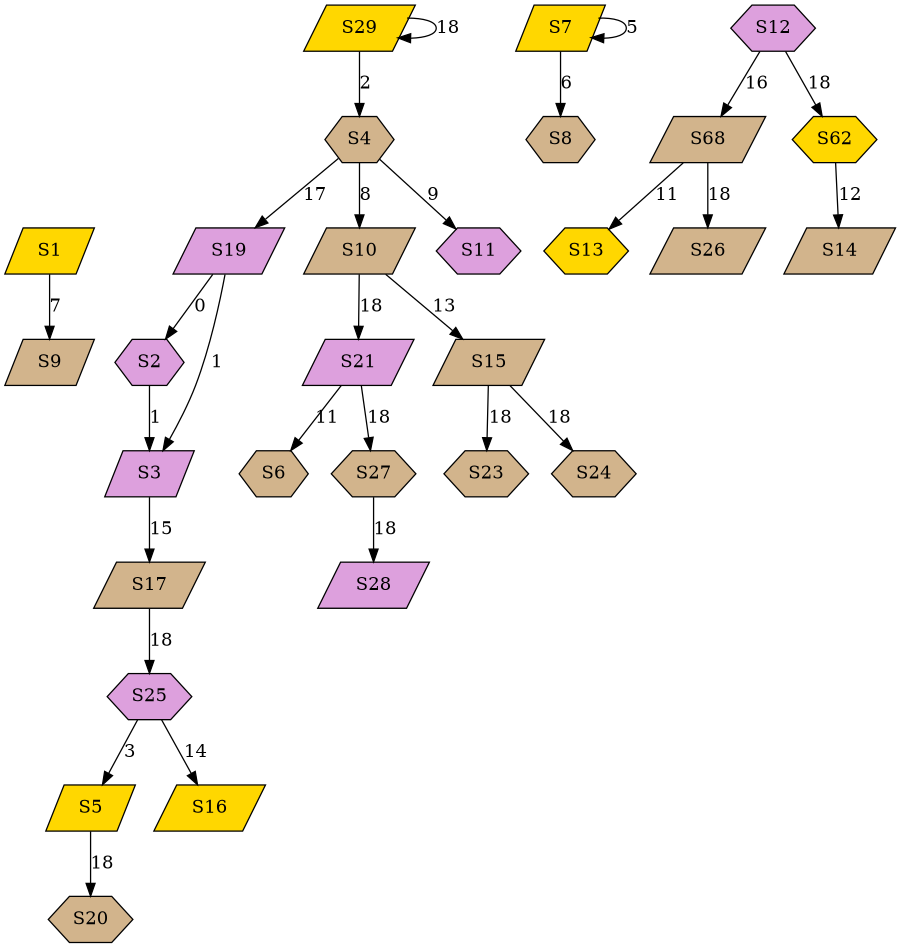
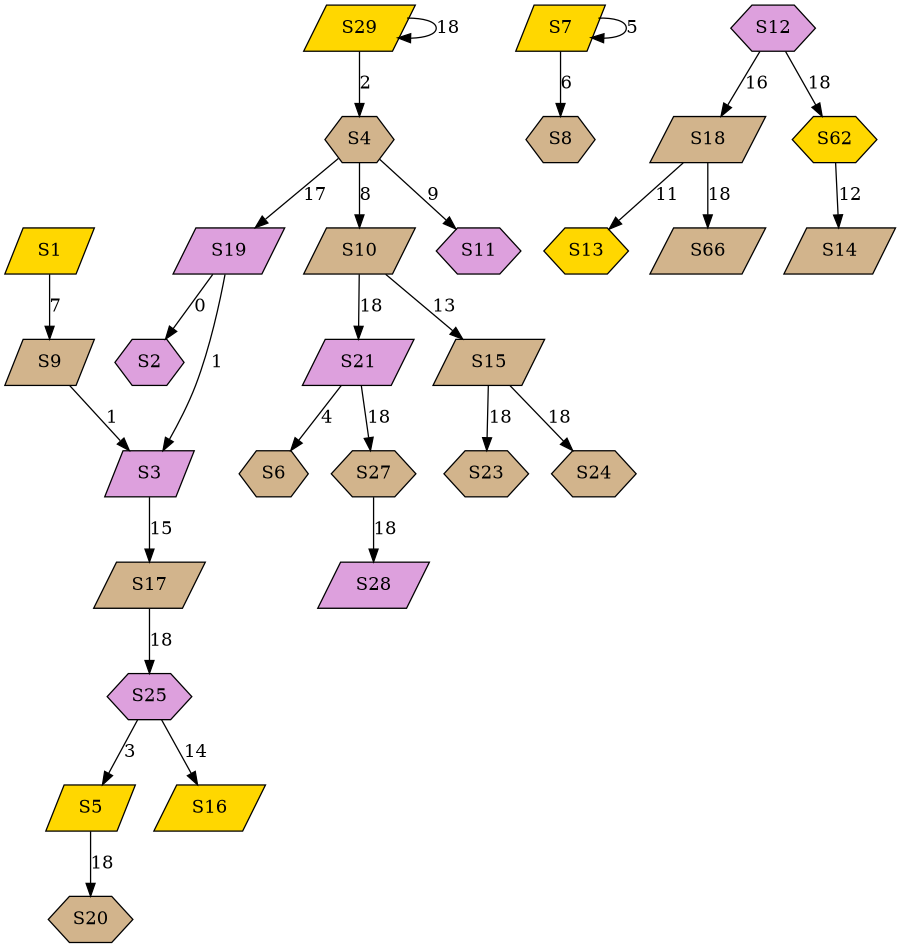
(708, 140) -> (708, 140)
(708, 251) -> (708, 251)
(149, 412) -> (95, 413)
(327, 418) -> (327, 418)
